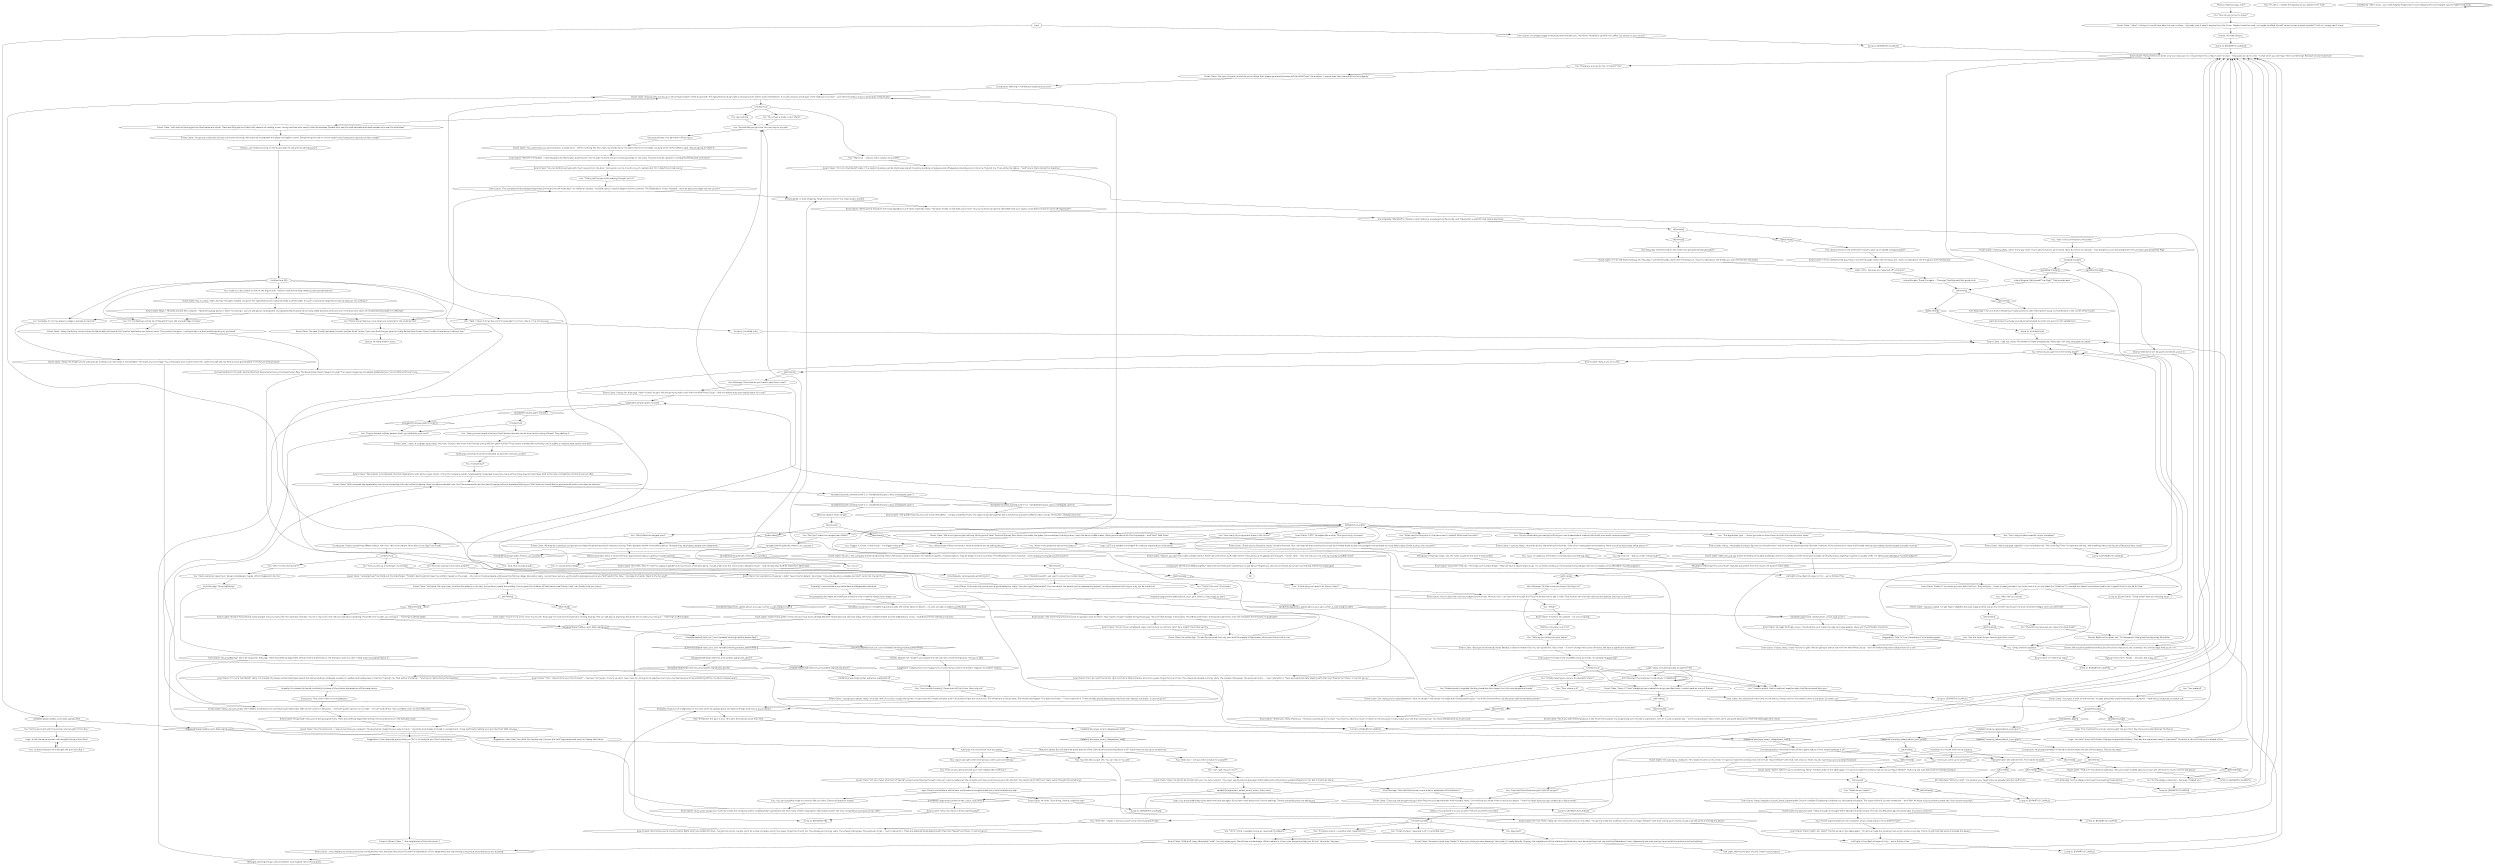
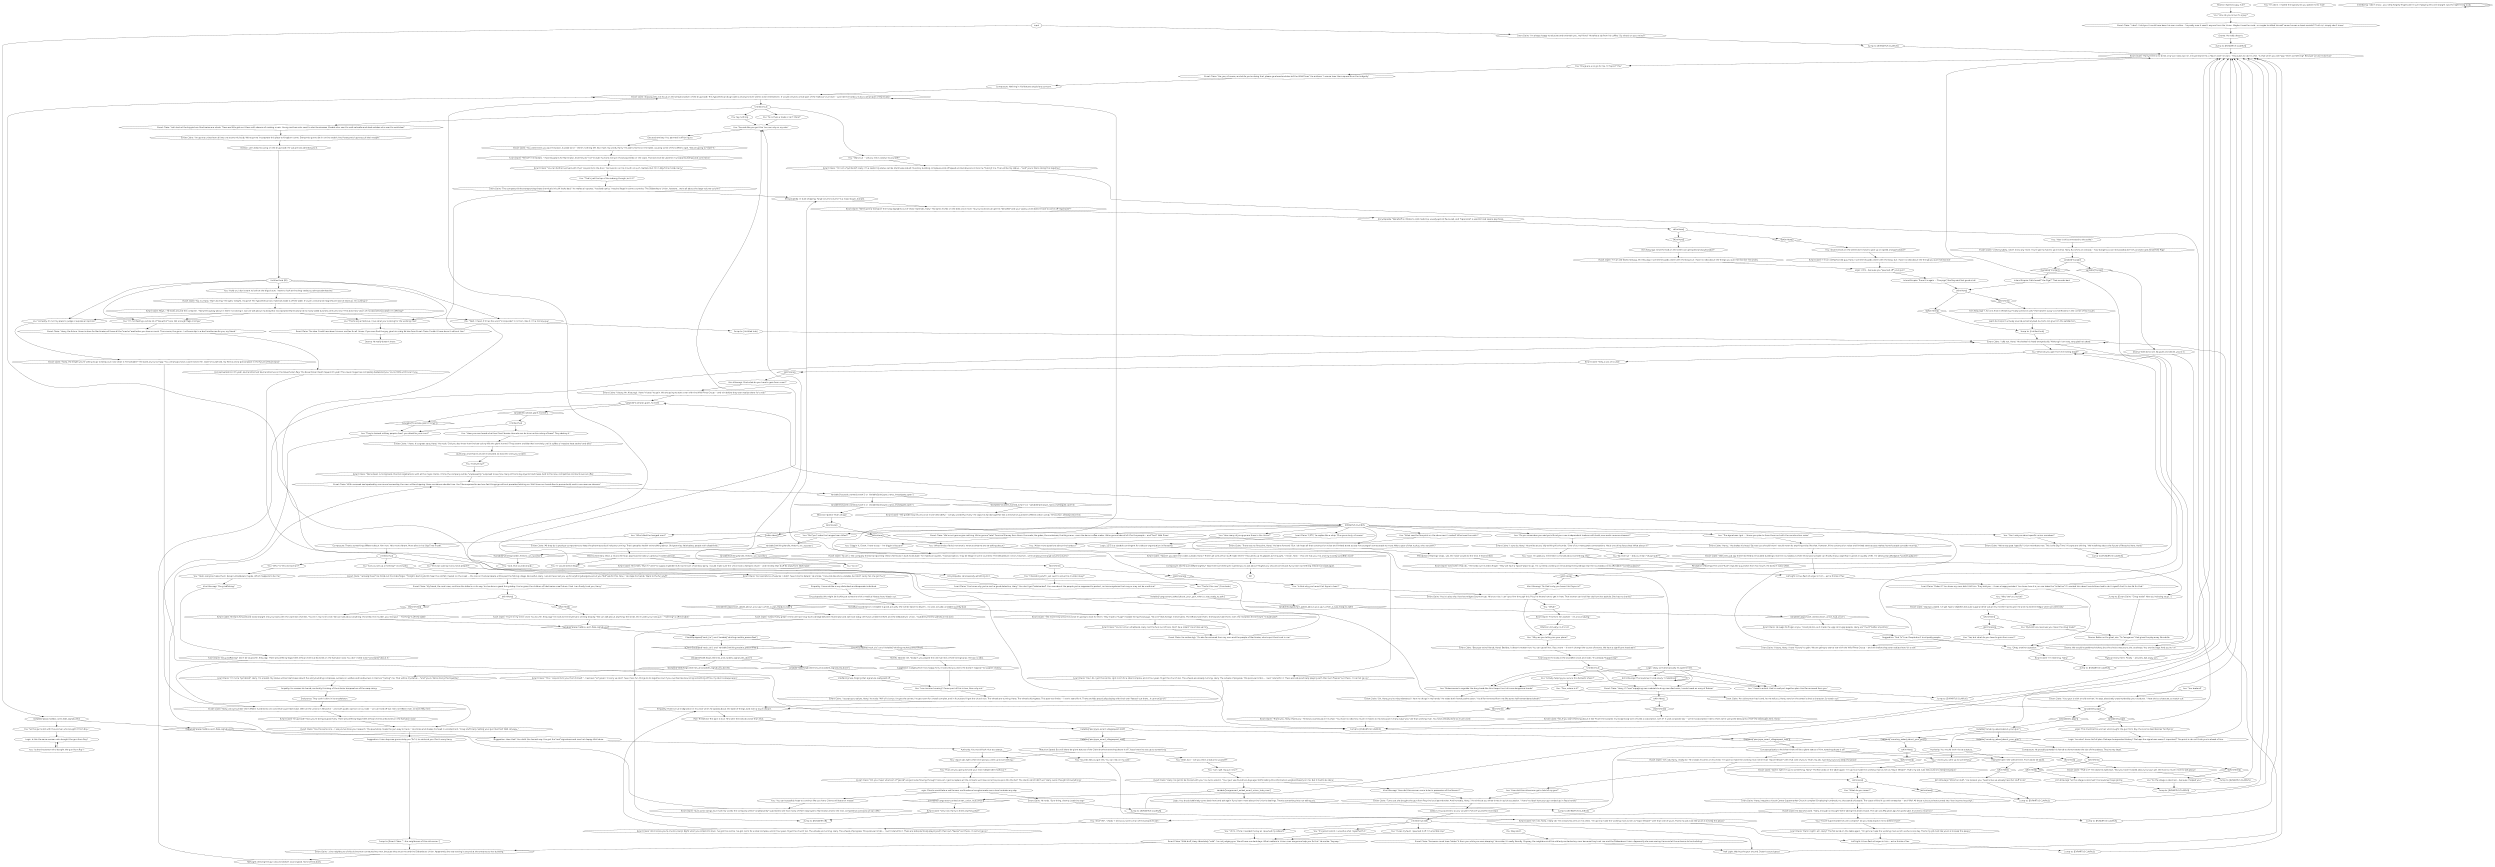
(1391, 553) -> (1330, 551)
(1466, 826) -> (1595, 829)
